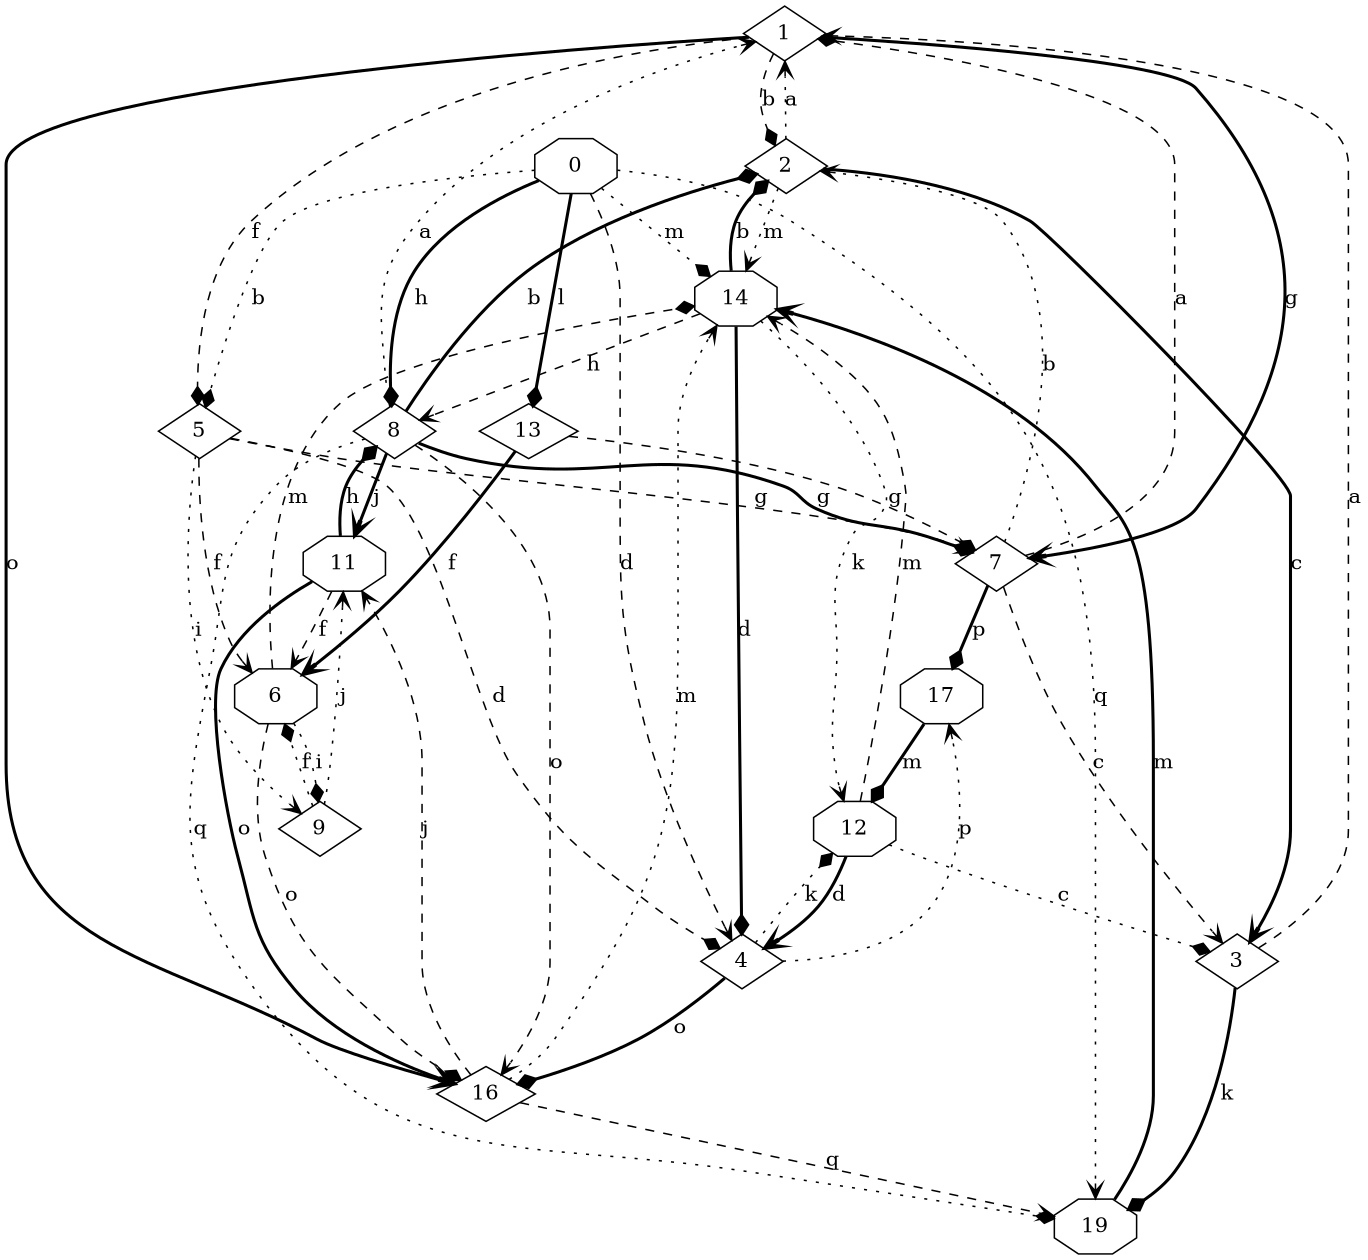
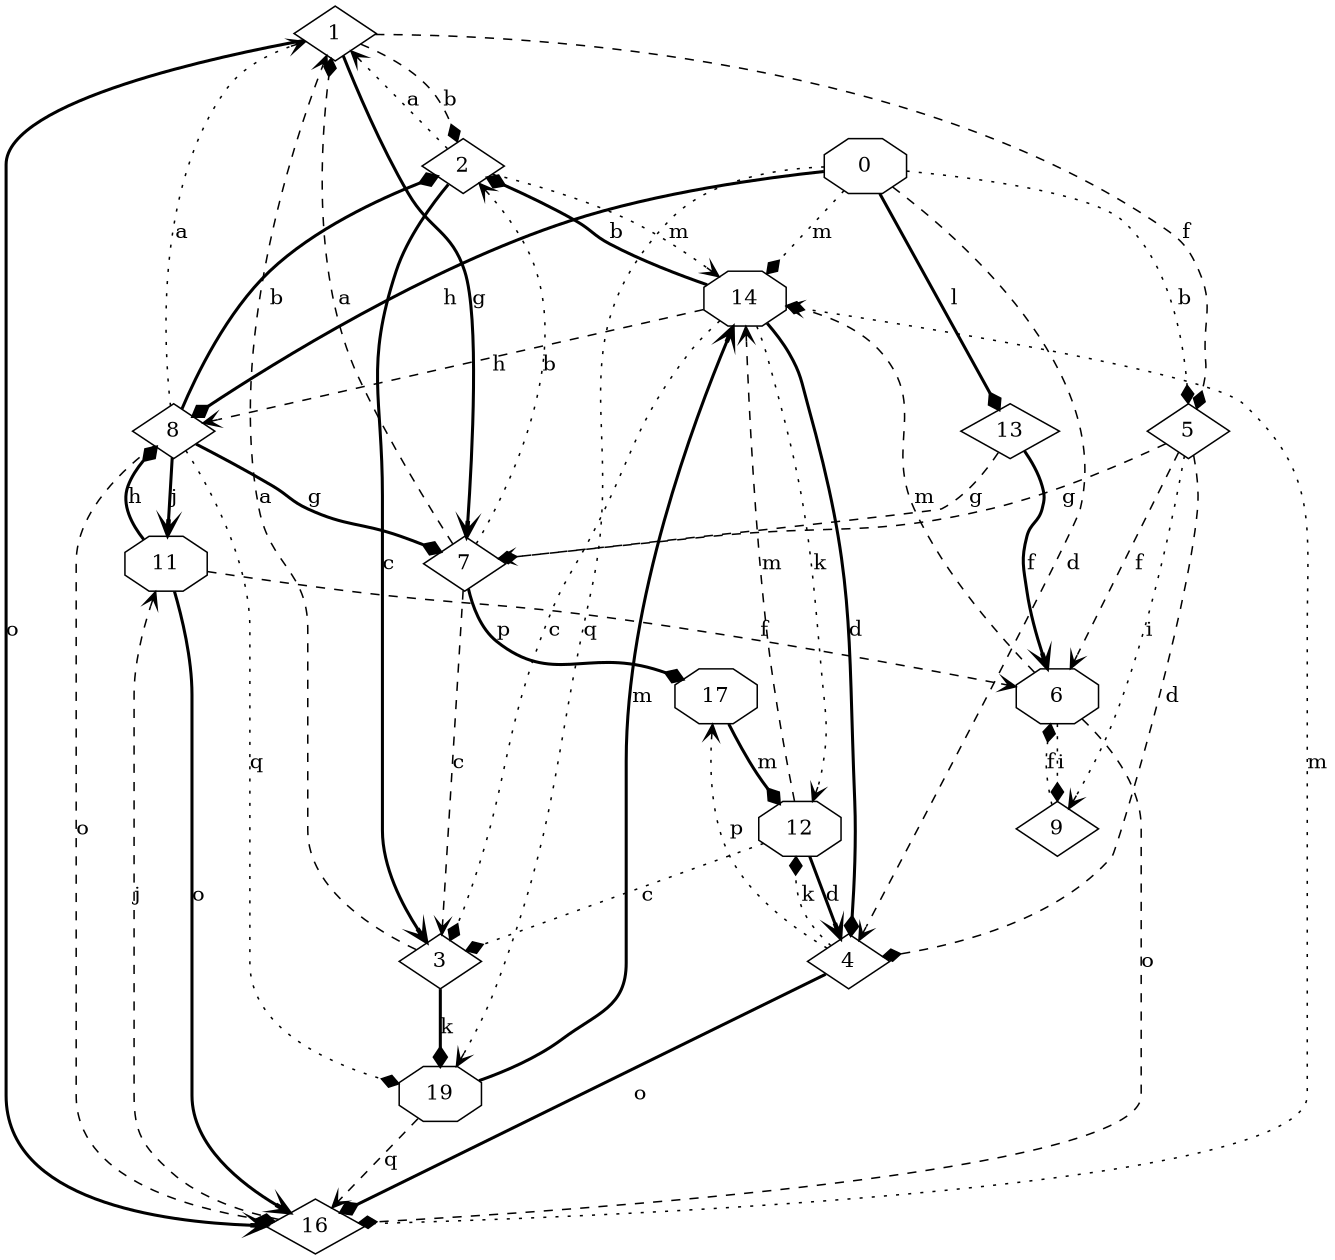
none -> (561, 591)
(336, 706) -> none
(550, 732) -> (76, 875)
(780, 1158) -> (380, 1158)
